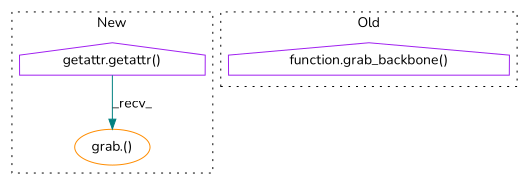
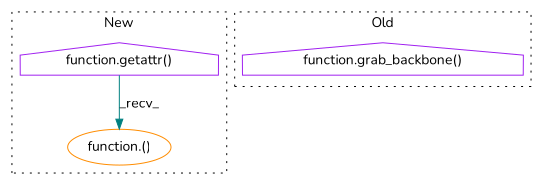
(112, 61) -> (119, 61)
(112, 147) -> (119, 147)
